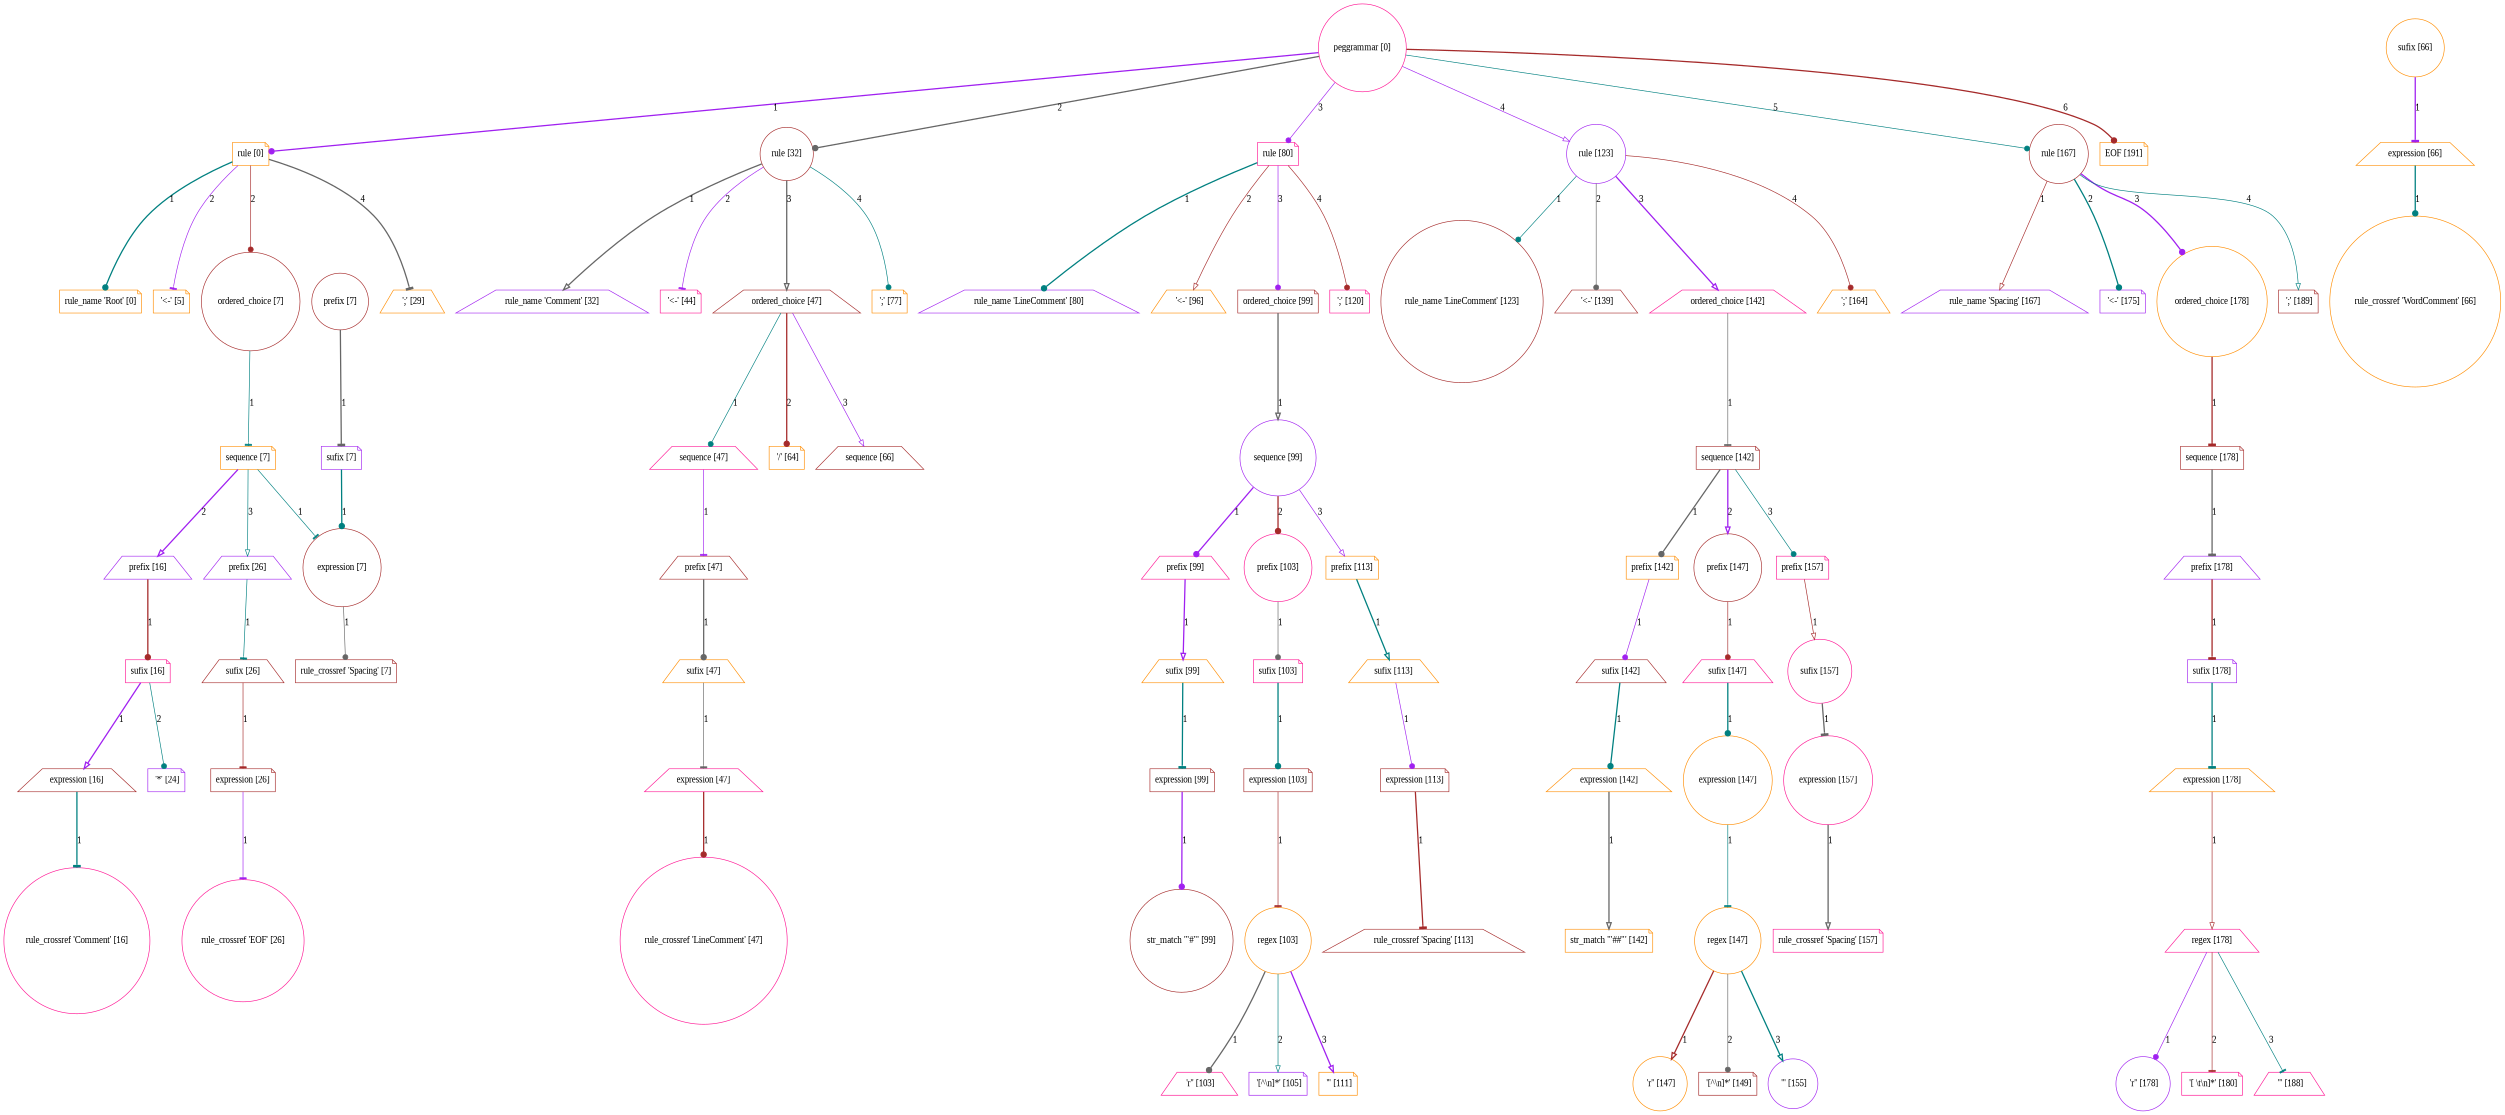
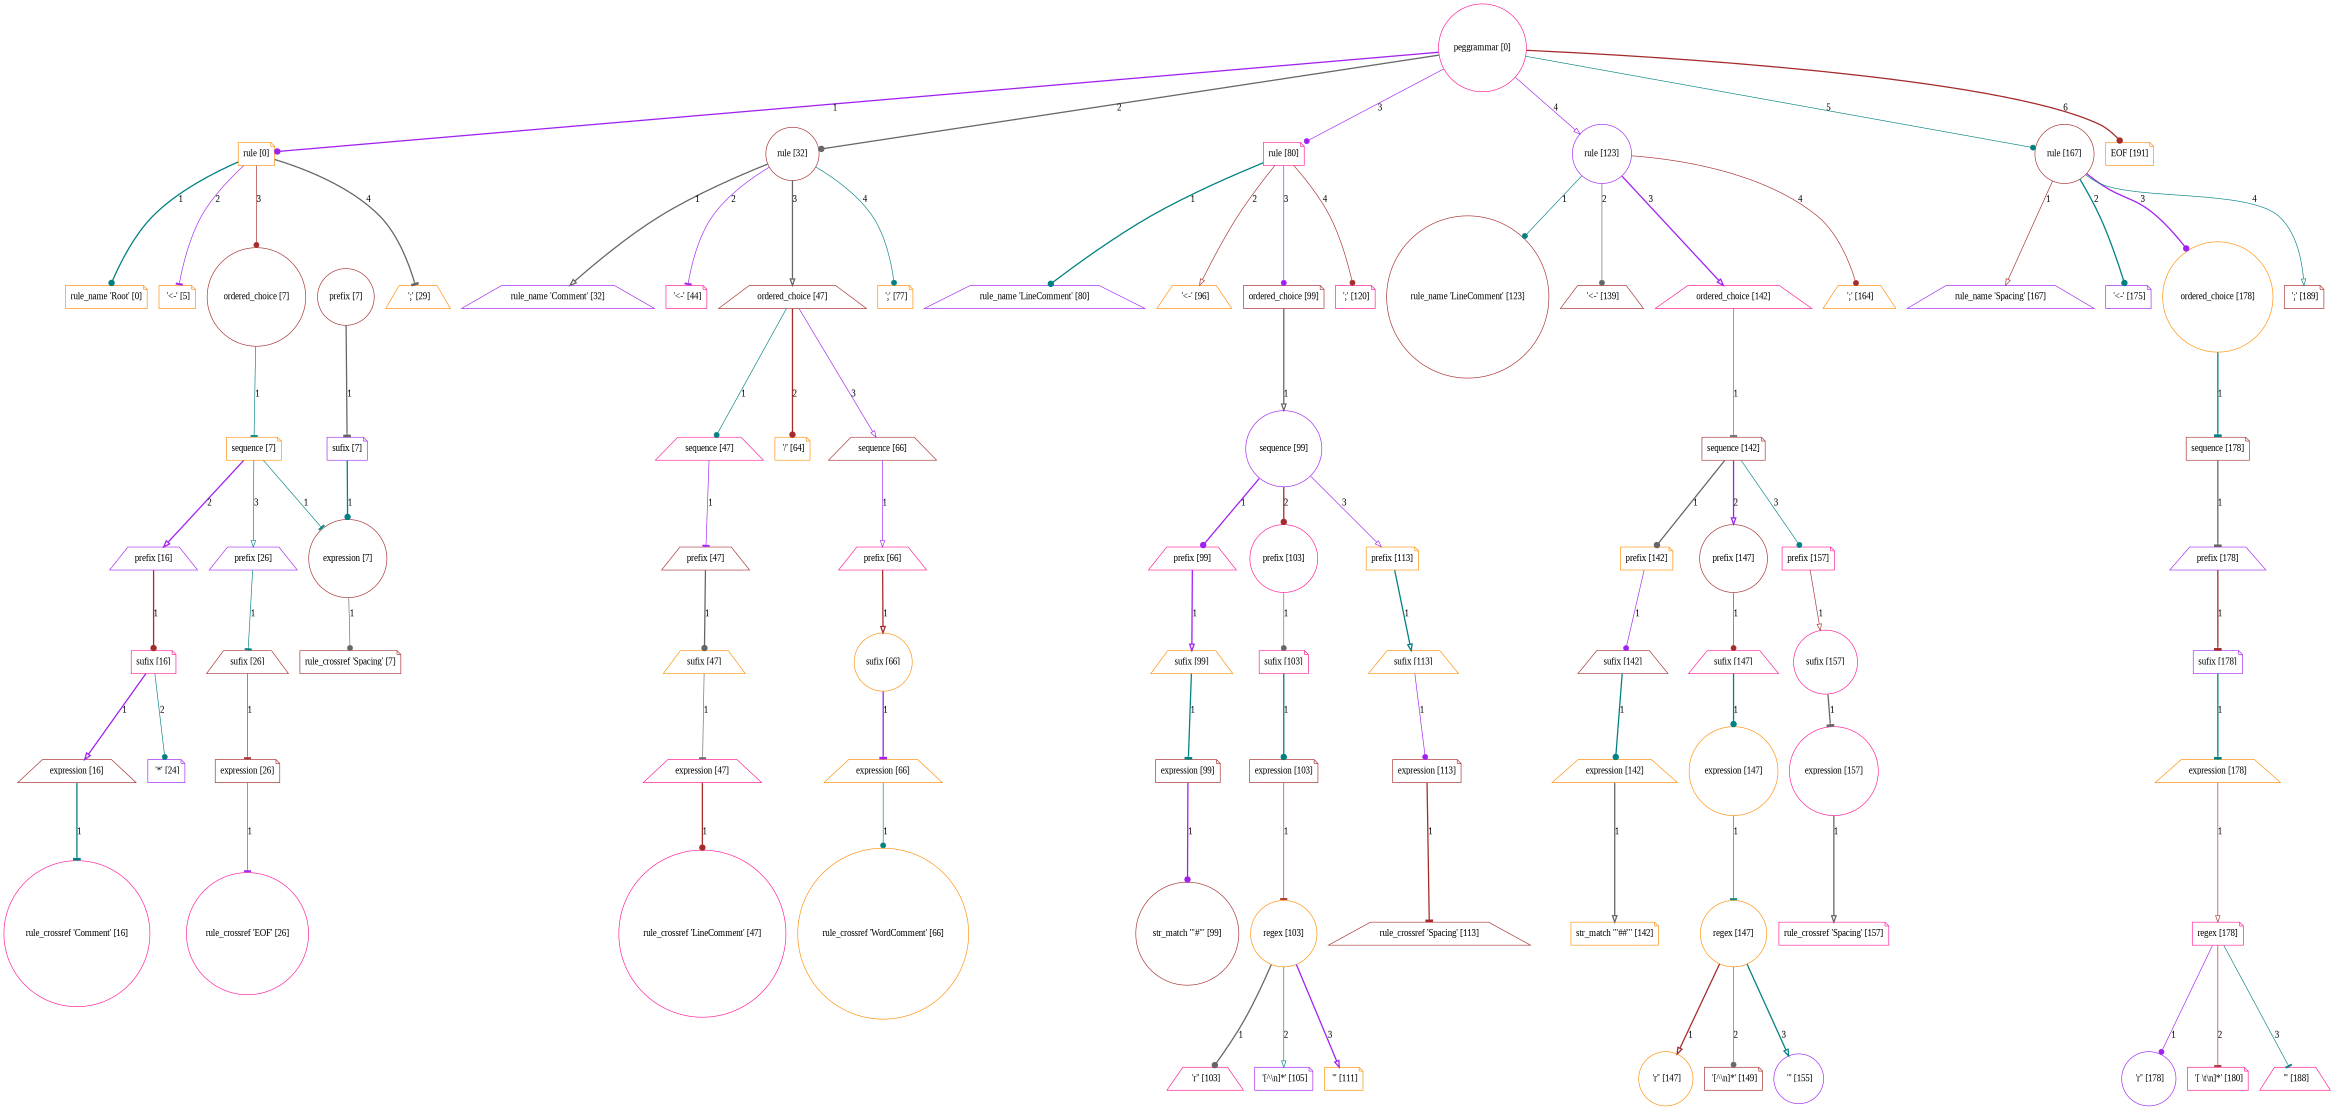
(2415, 188) -> (883, 813)
(253, 200) -> (259, 200)
(2212, 400) -> (2218, 393)
none -> (883, 559)
(2212, 941) -> (2218, 934)
